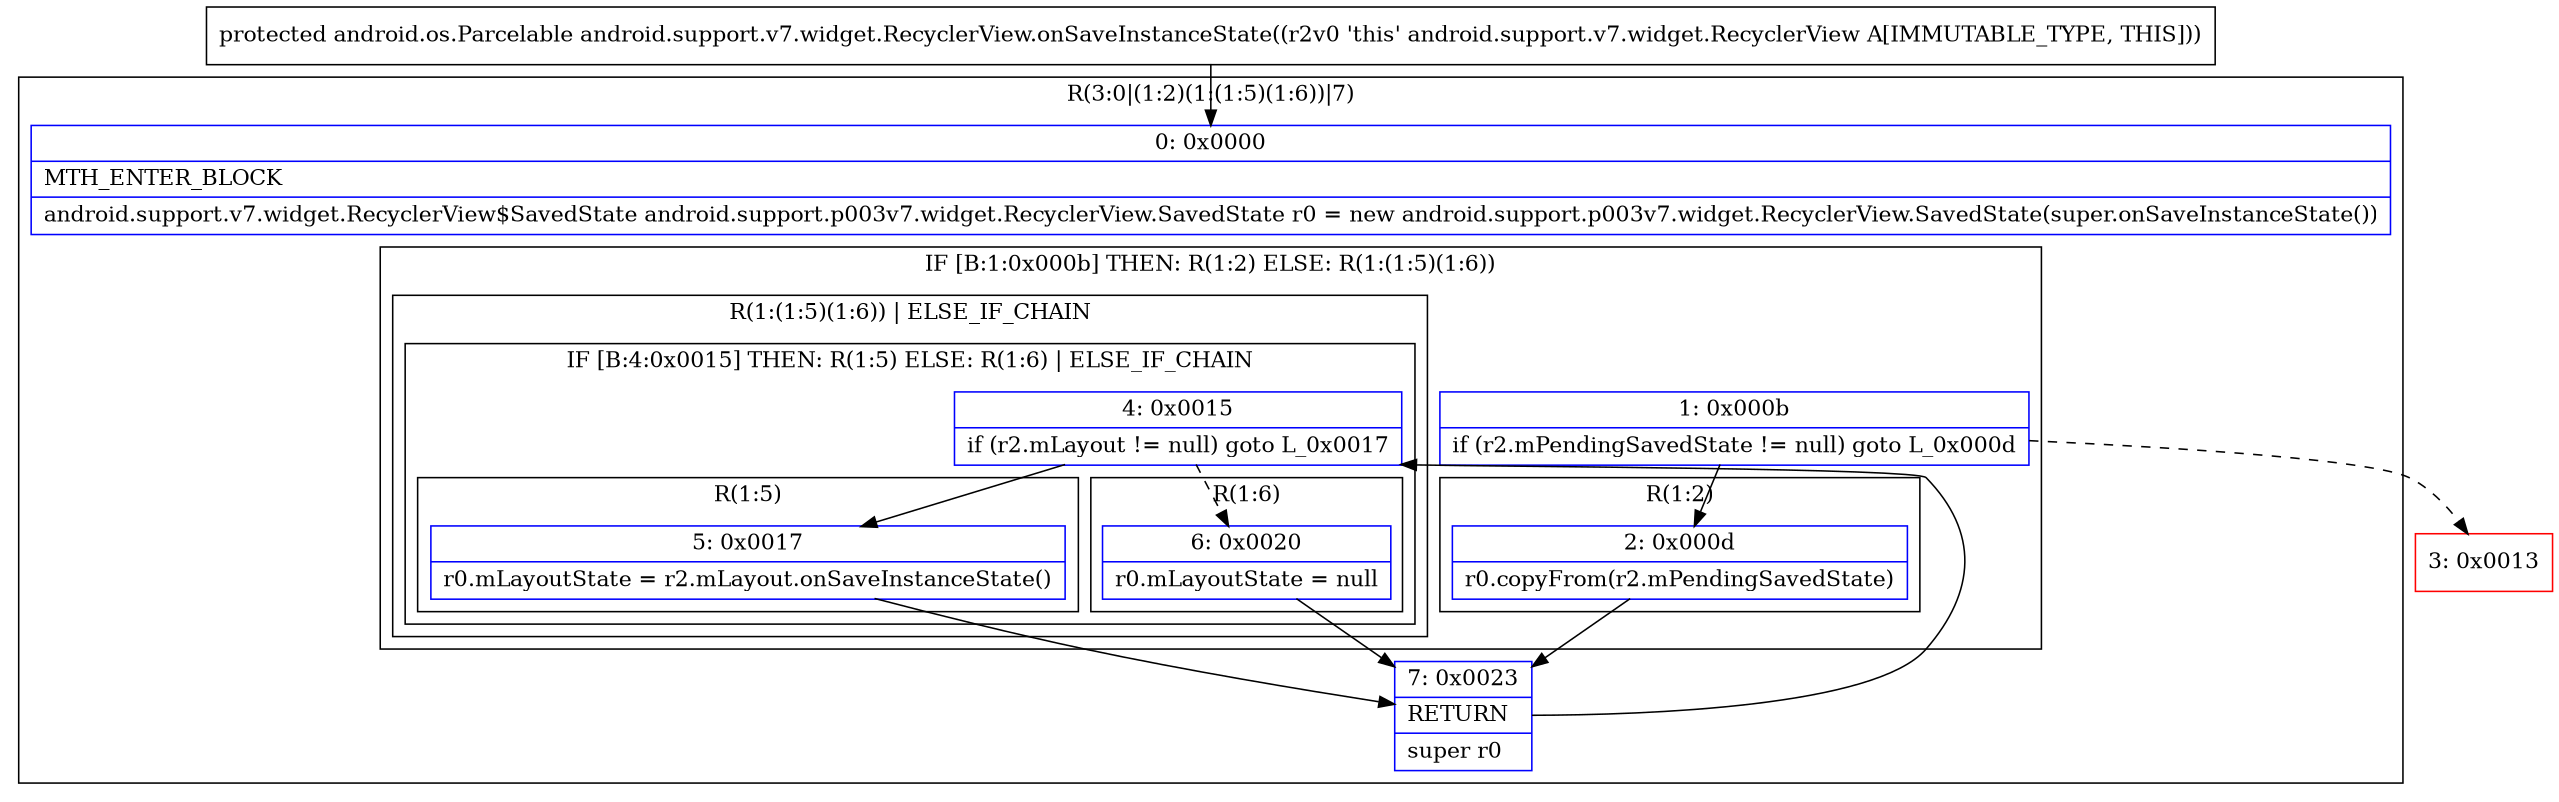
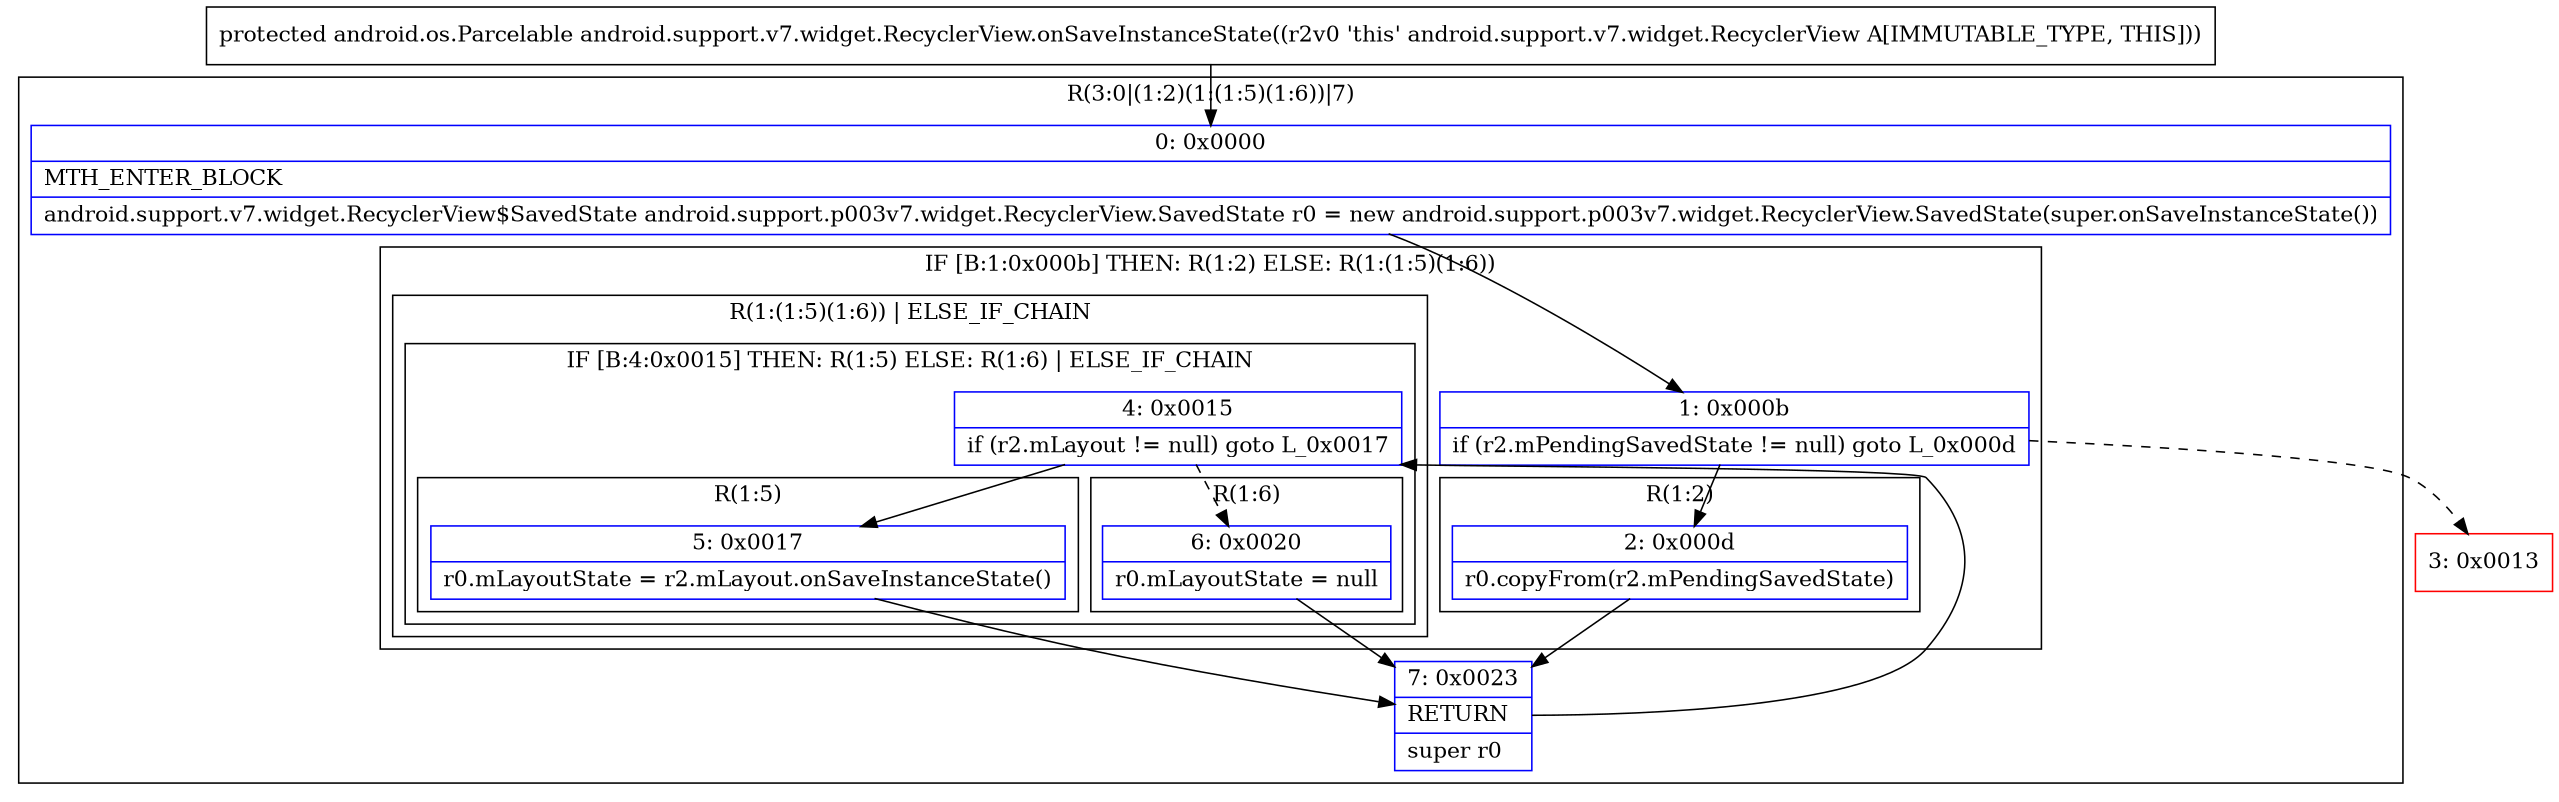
none -> (1532, 302)
